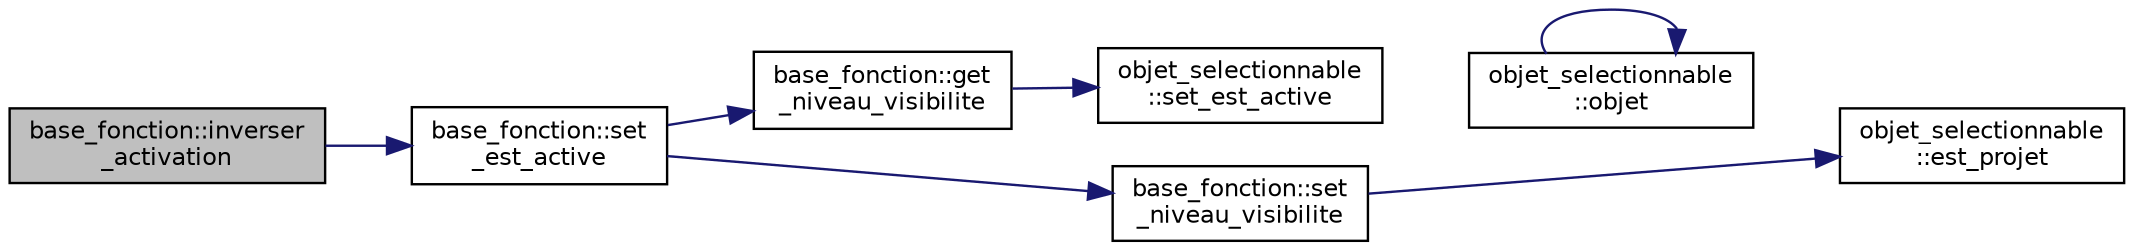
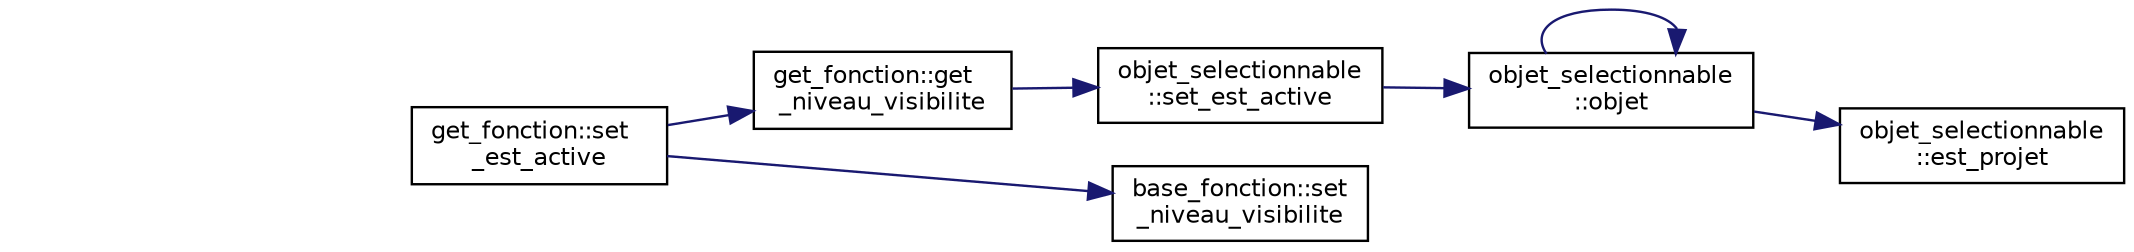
none -> (1414, 88)
(883, 90) -> (883, 90)
(167, 146) -> none
(539, 146) -> (539, 146)
(1592, 176) -> (1785, 116)
